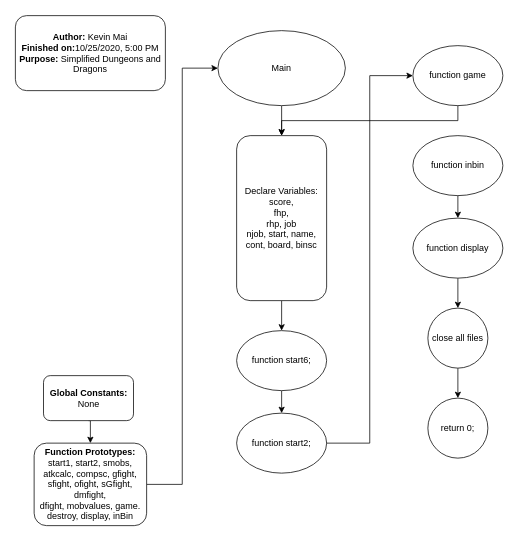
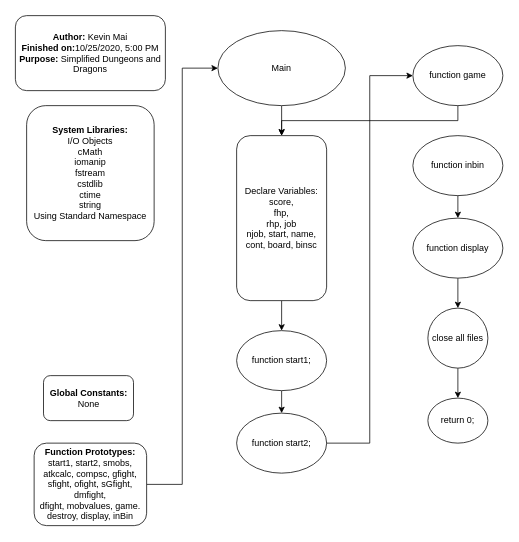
none -> (90, 173)
(282, 360) -> (282, 360)
(458, 428) -> (458, 420)
(90, 429) -> none
